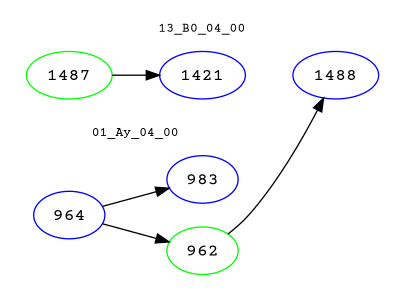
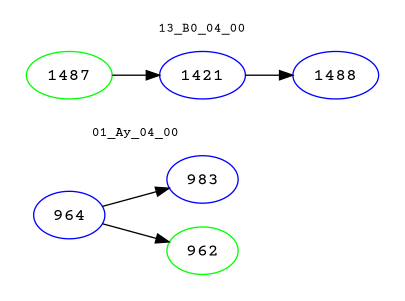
(278, 176) -> (262, 75)
